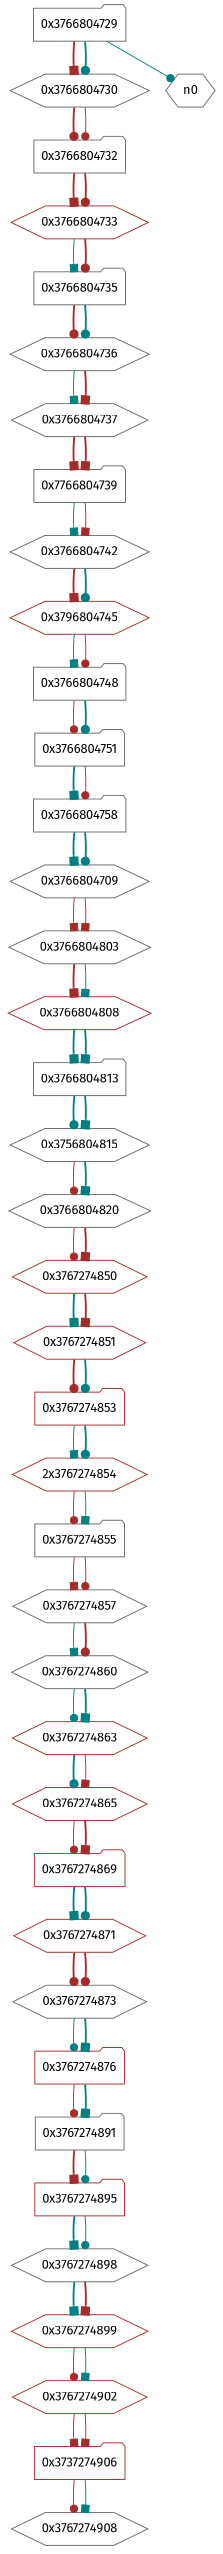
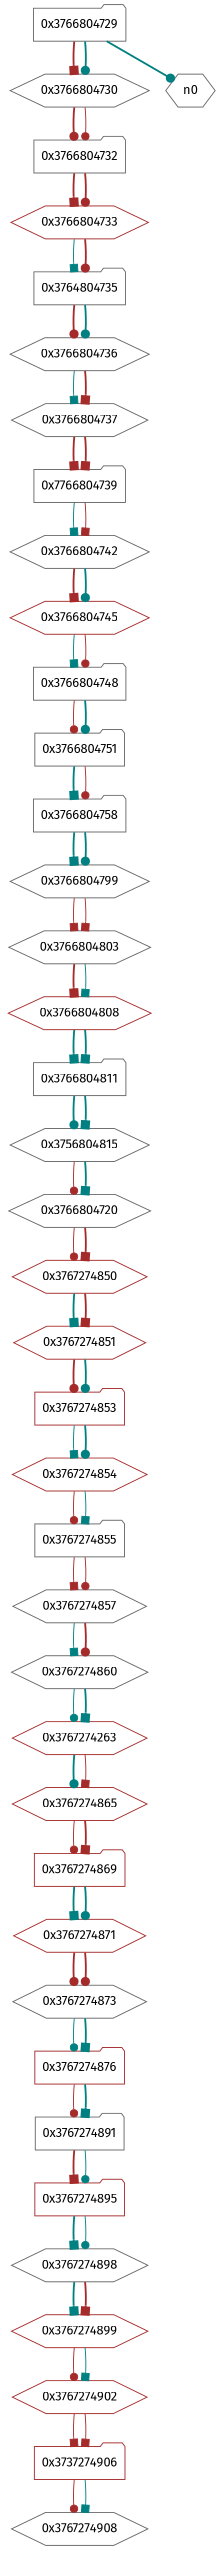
(137, 59) -> (137, 59)
(80, 288) -> (80, 288)
(80, 618) -> (80, 618)
(80, 881) -> (80, 881)
(80, 1079) -> (80, 1079)
(80, 1211) -> (80, 1211)
(80, 1475) -> (80, 1475)
(80, 1738) -> (80, 1738)
